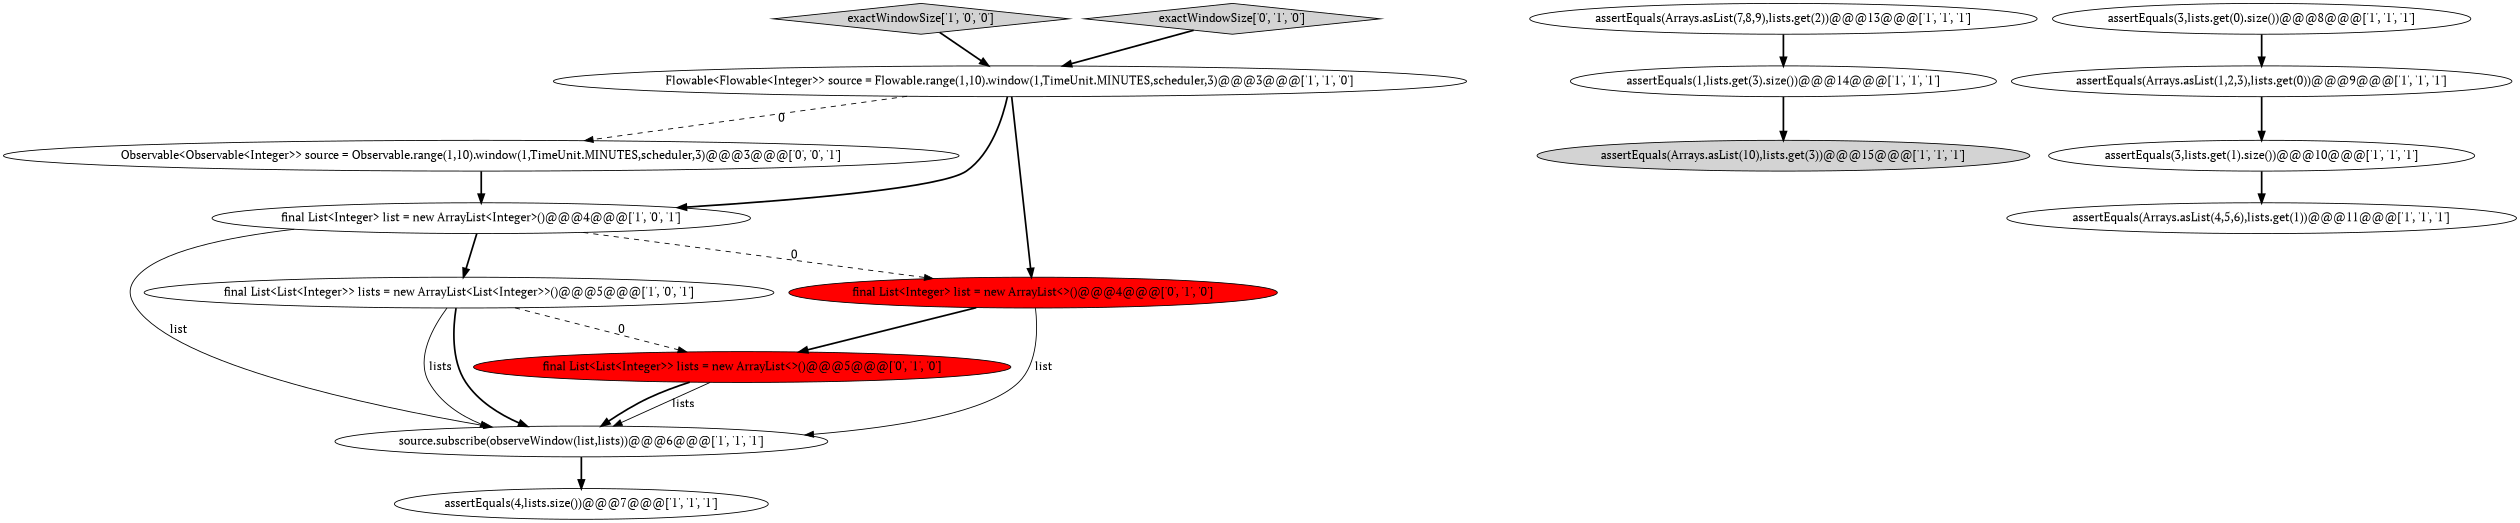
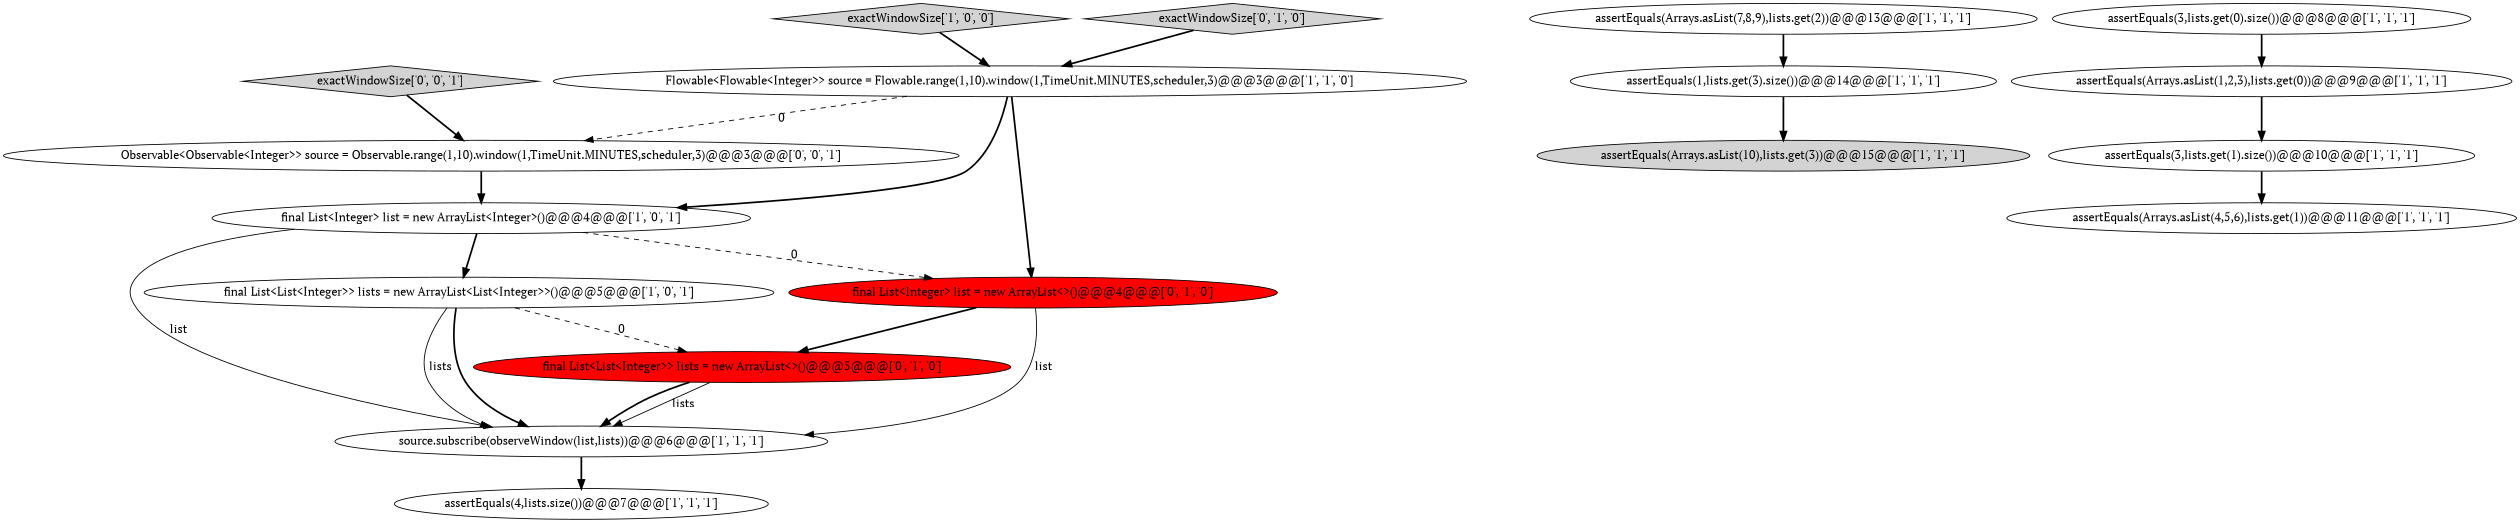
none -> (391, 81)
